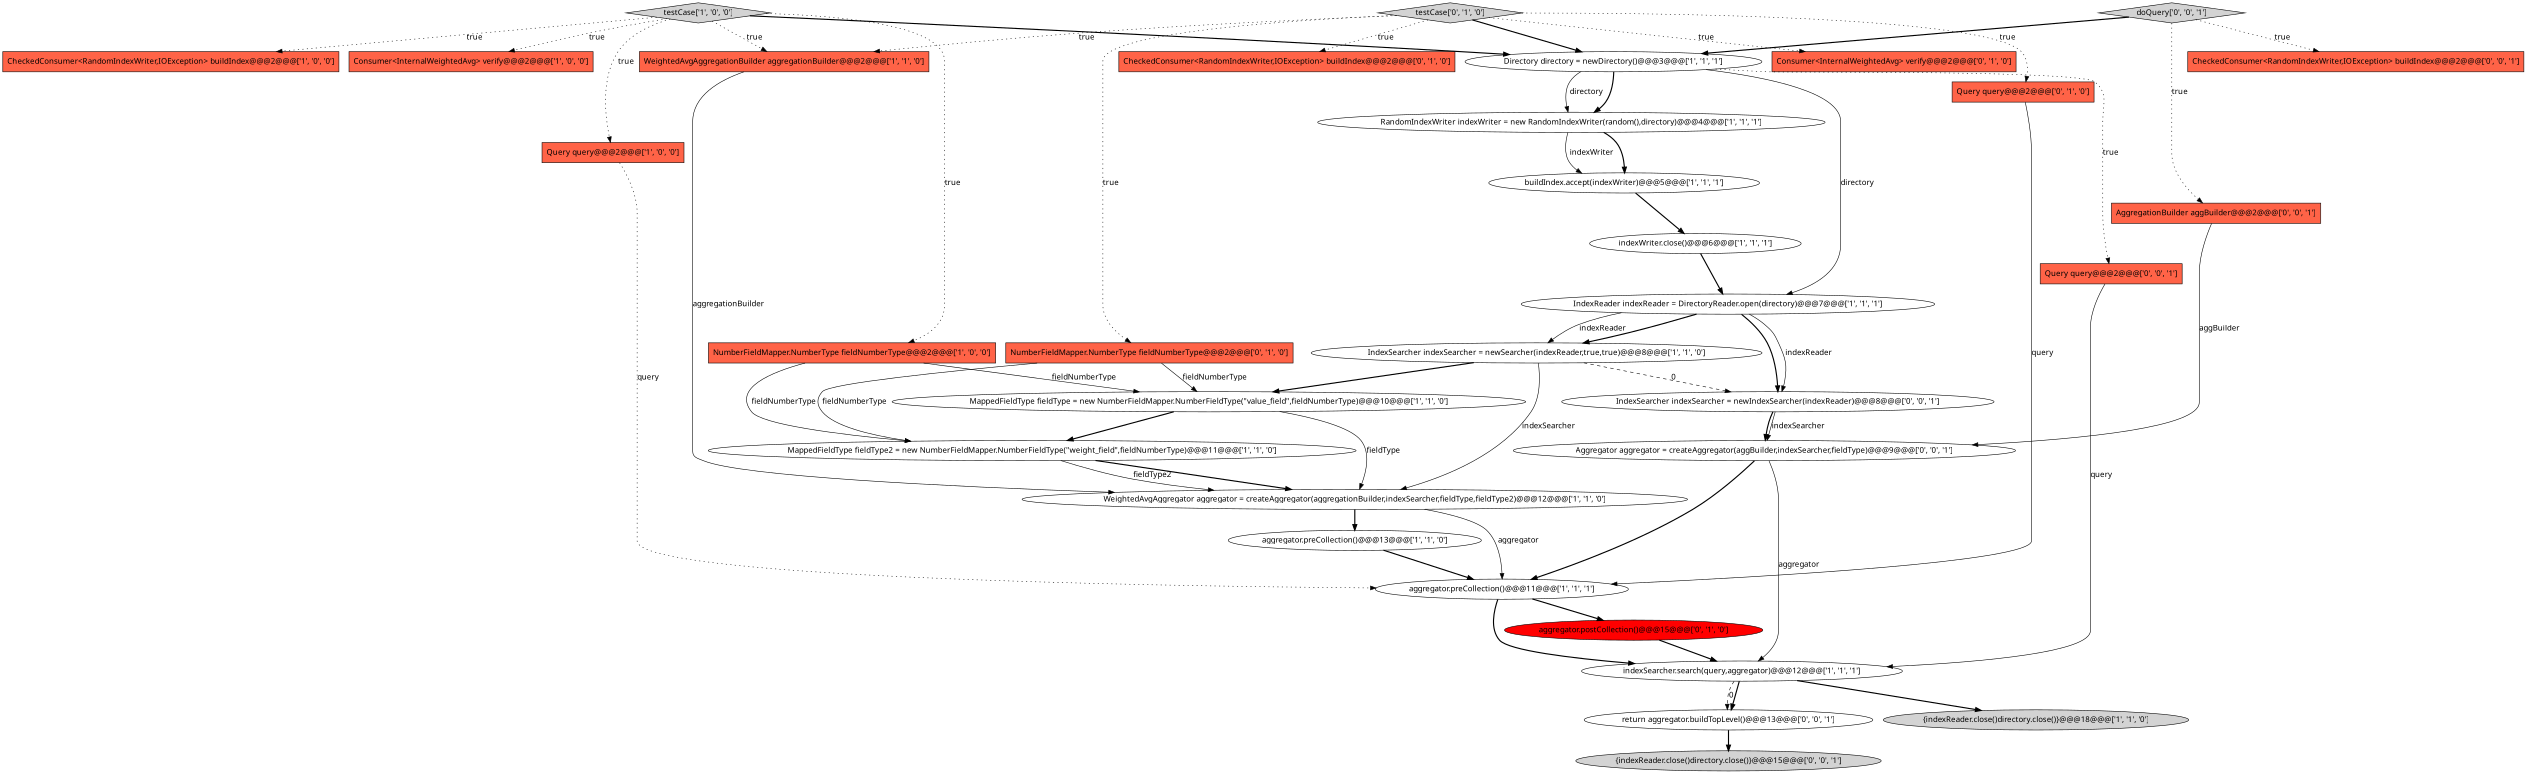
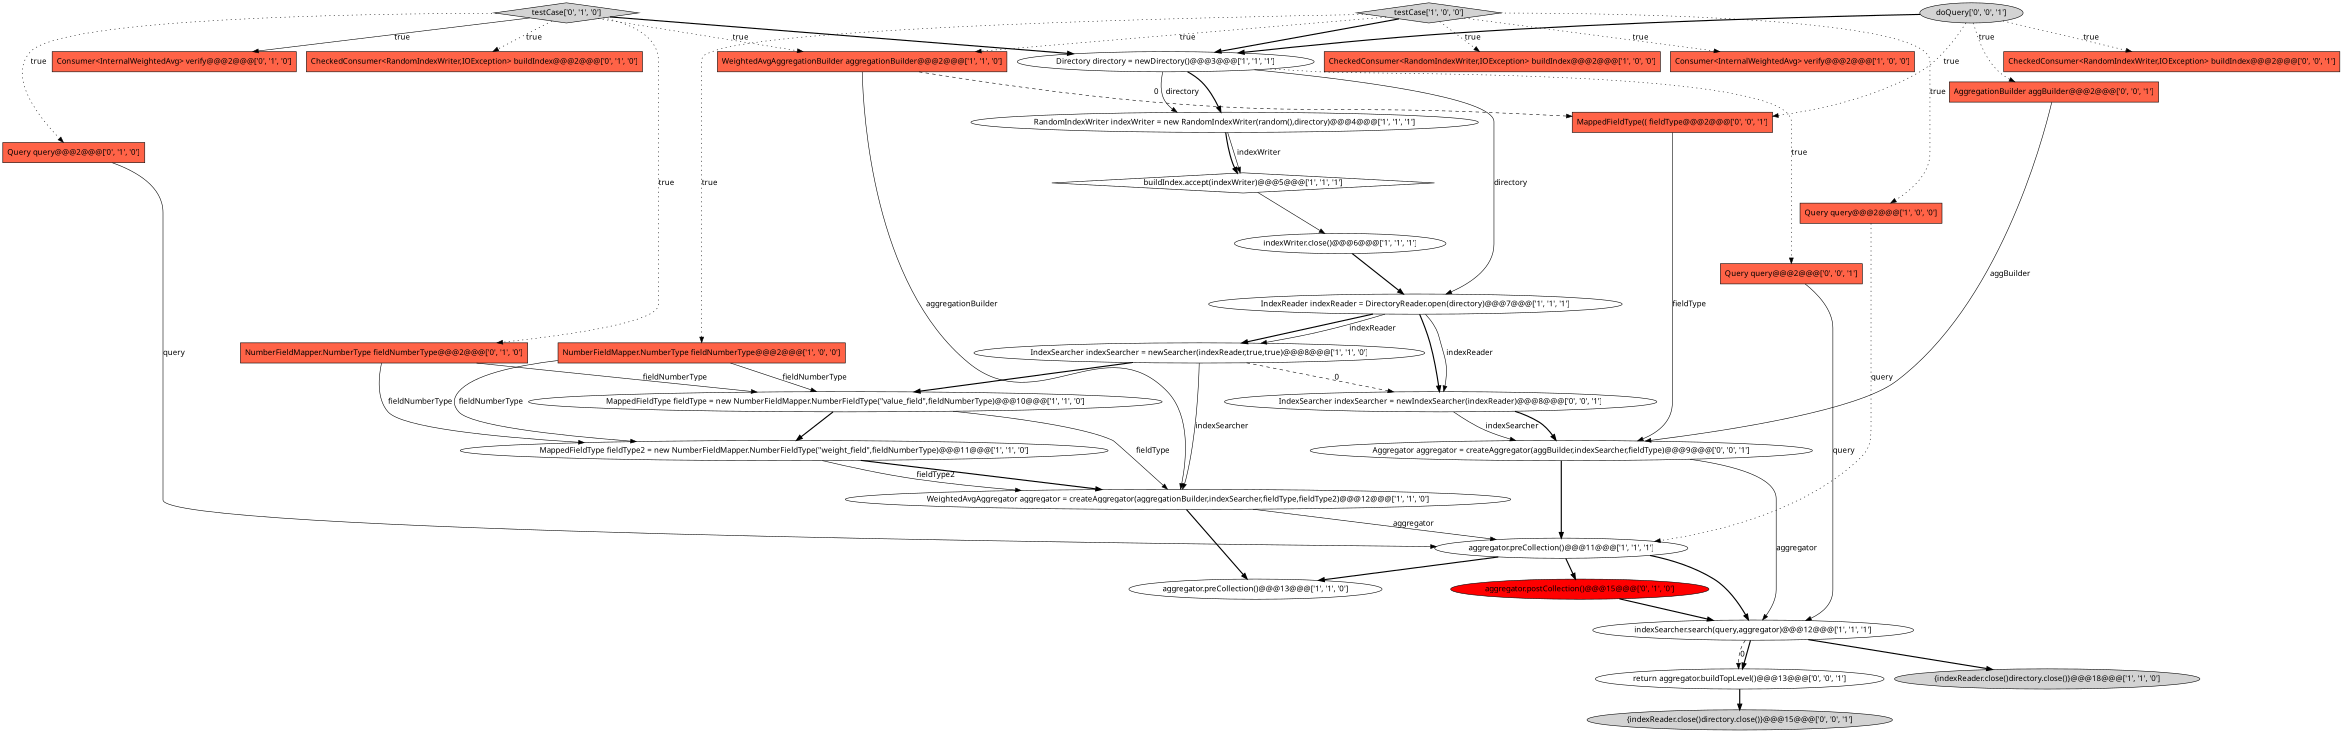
(2172, 13) -> (1971, 13)
(1644, 34) -> (394, 34)
none -> (1672, 122)
(1624, 183) -> (1243, 183)
(1658, 211) -> (1289, 211)
(1426, 564) -> (1411, 568)
